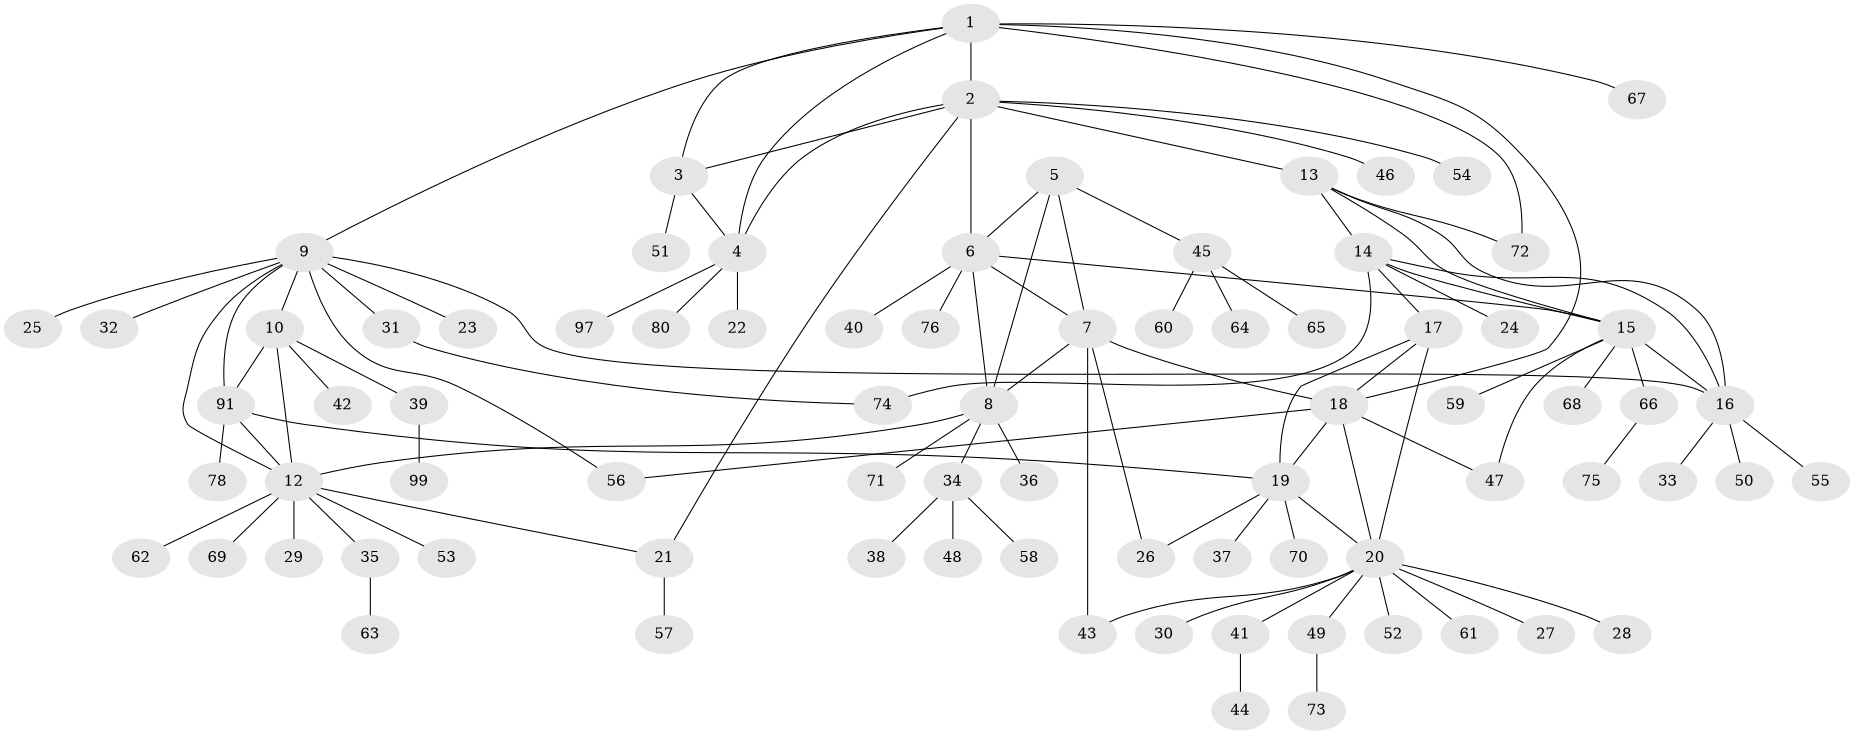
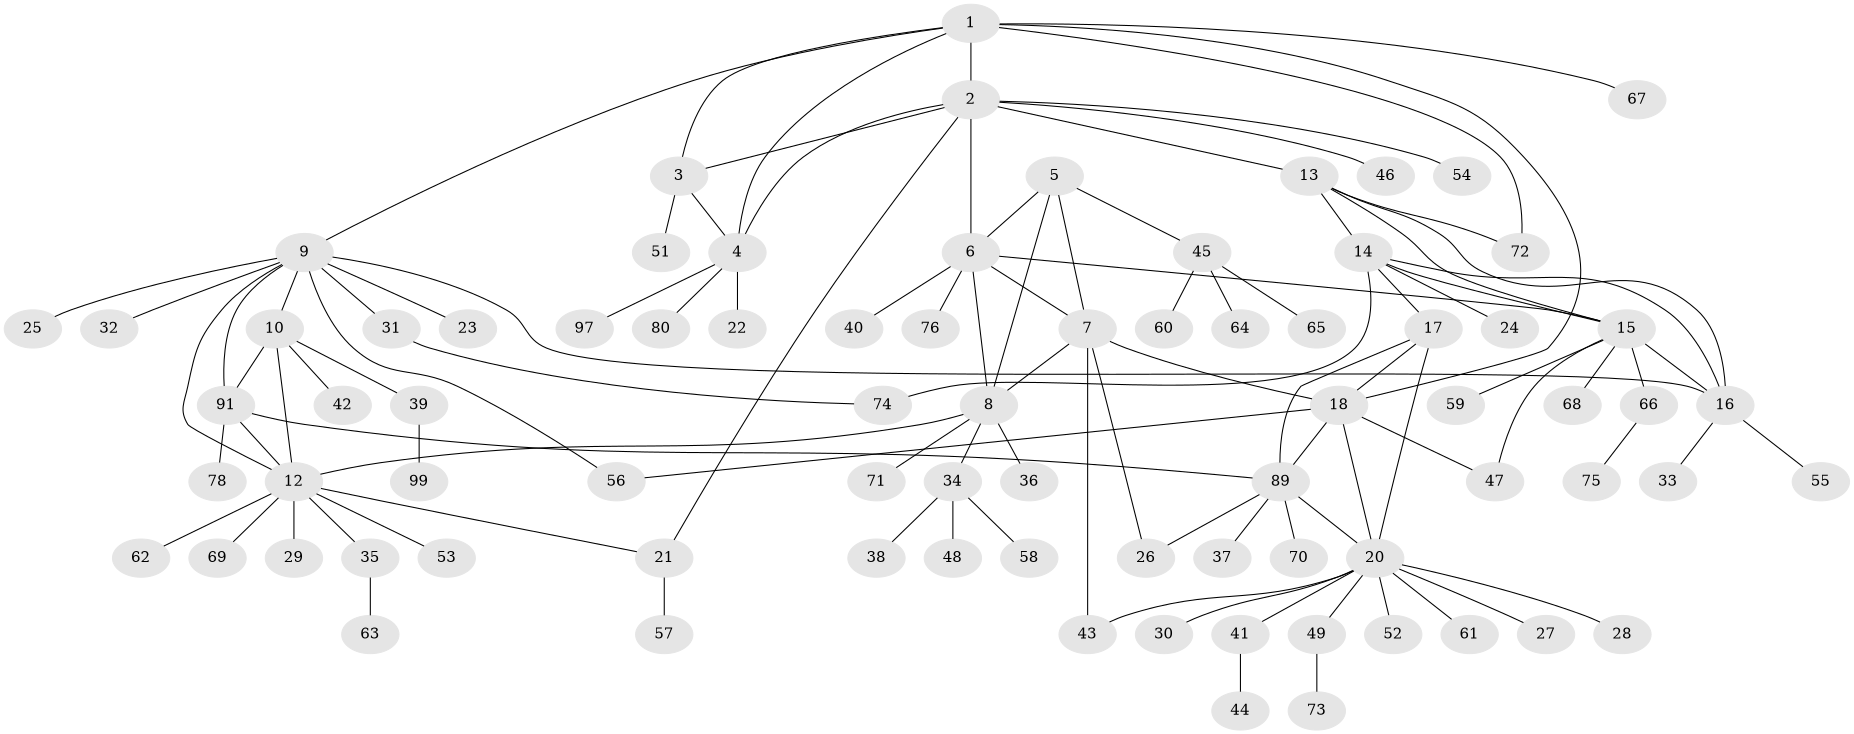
(1281, 482) -> (1281, 482)
(1744, 482) -> none
